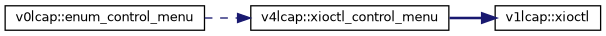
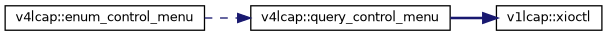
(105, 18) -> (105, 18)
(350, 18) -> (350, 18)
